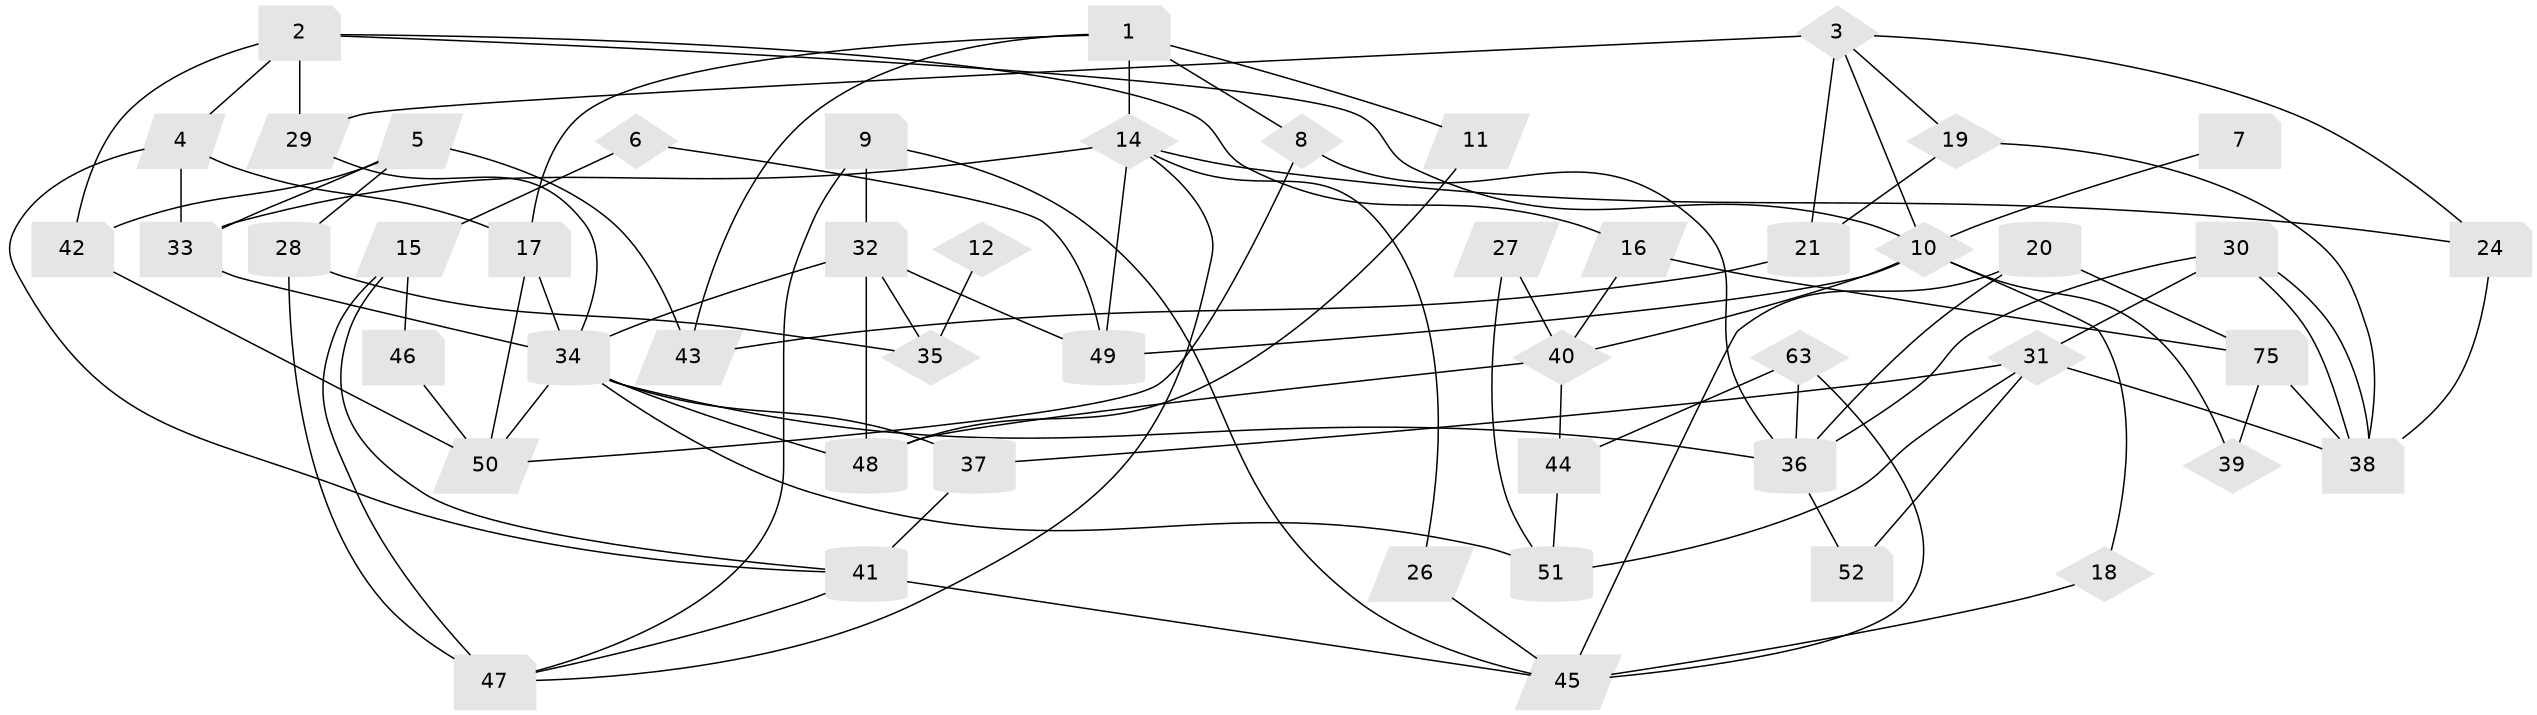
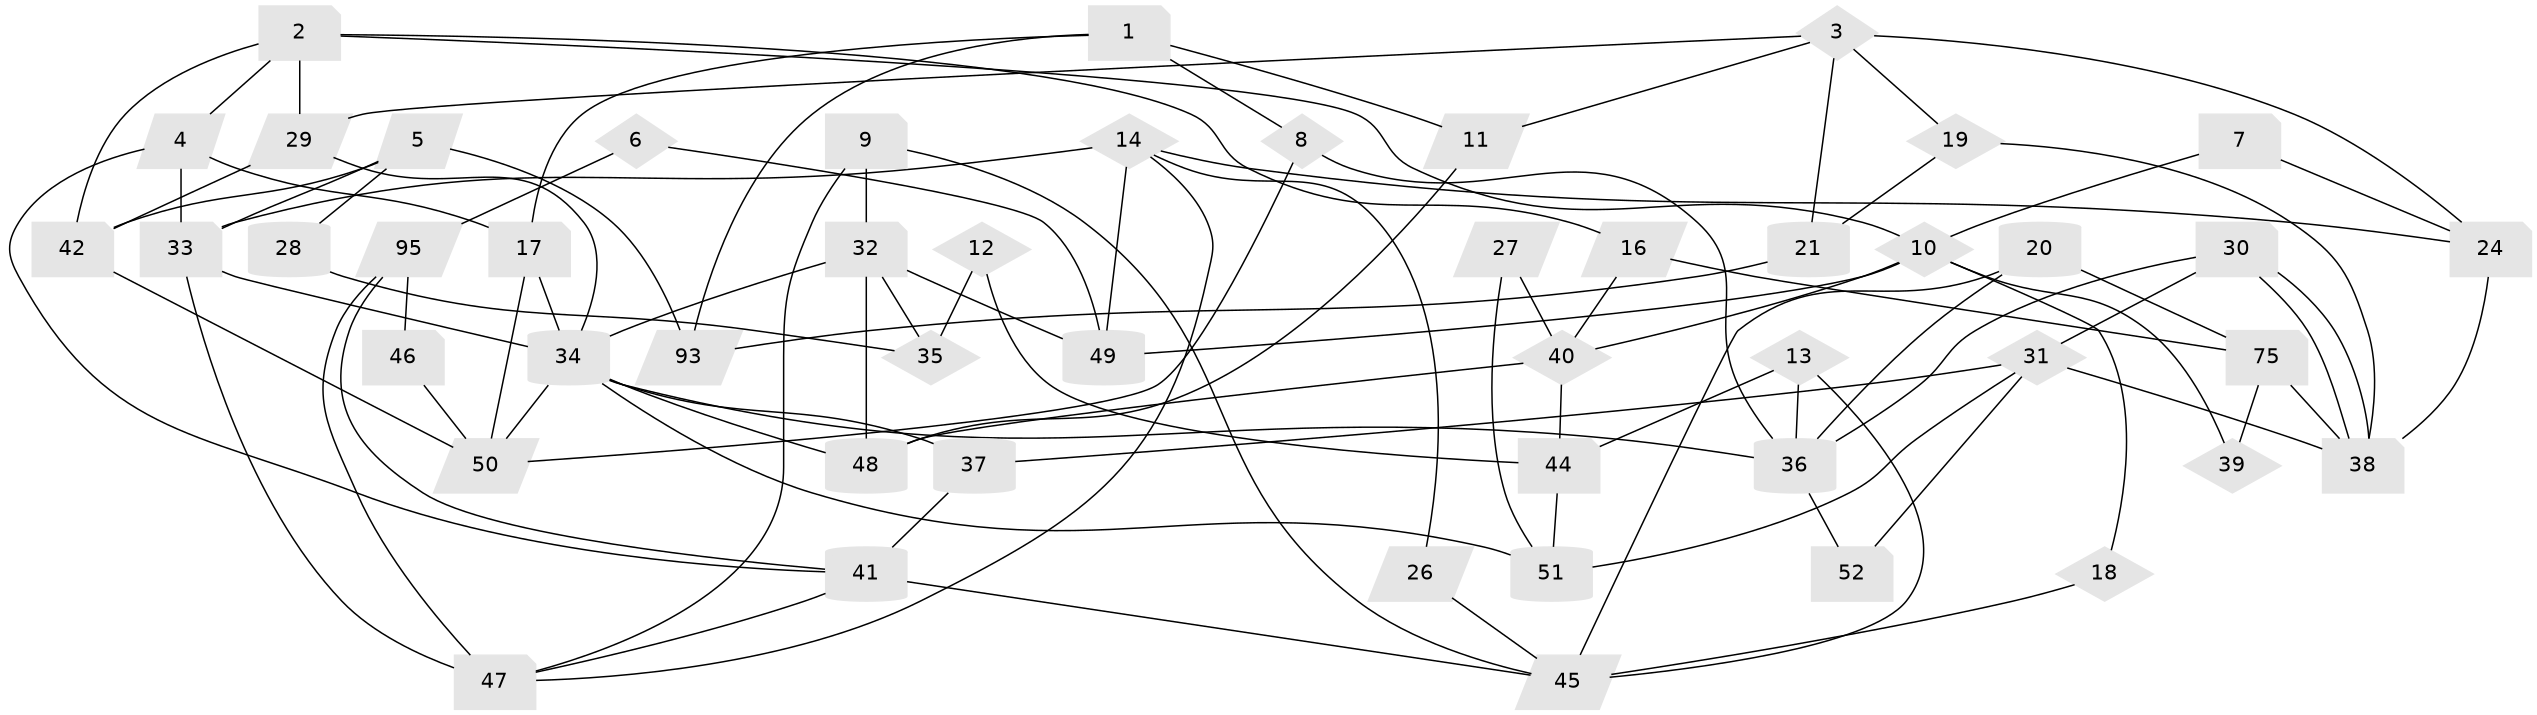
(1129, 87) -> none
(1880, 141) -> (1666, 84)
none -> (192, 192)
none -> (2365, 195)
(409, 249) -> (409, 249)
(689, 358) -> (689, 358)
(1800, 358) -> (1800, 358)
none -> (1141, 420)
(323, 491) -> (274, 507)
